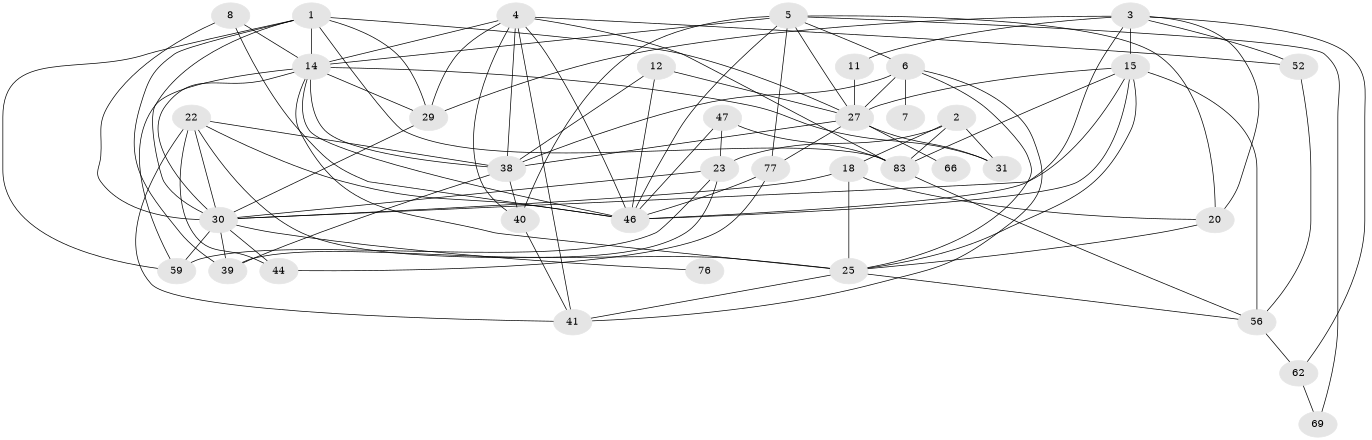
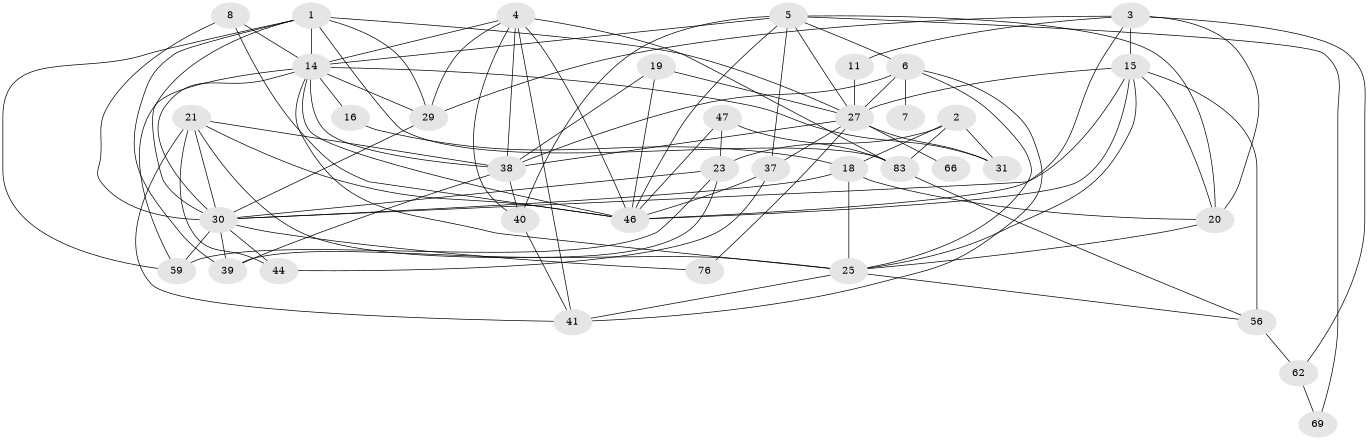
(656, 67) -> (656, 67)
(1299, 67) -> none
(192, 118) -> (192, 118)
none -> (351, 118)
(1010, 119) -> (1185, 137)
(771, 169) -> (771, 169)
none -> (779, 199)
